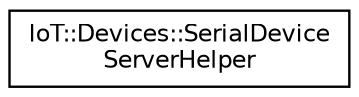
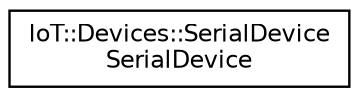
(179, 49) -> (179, 49)
